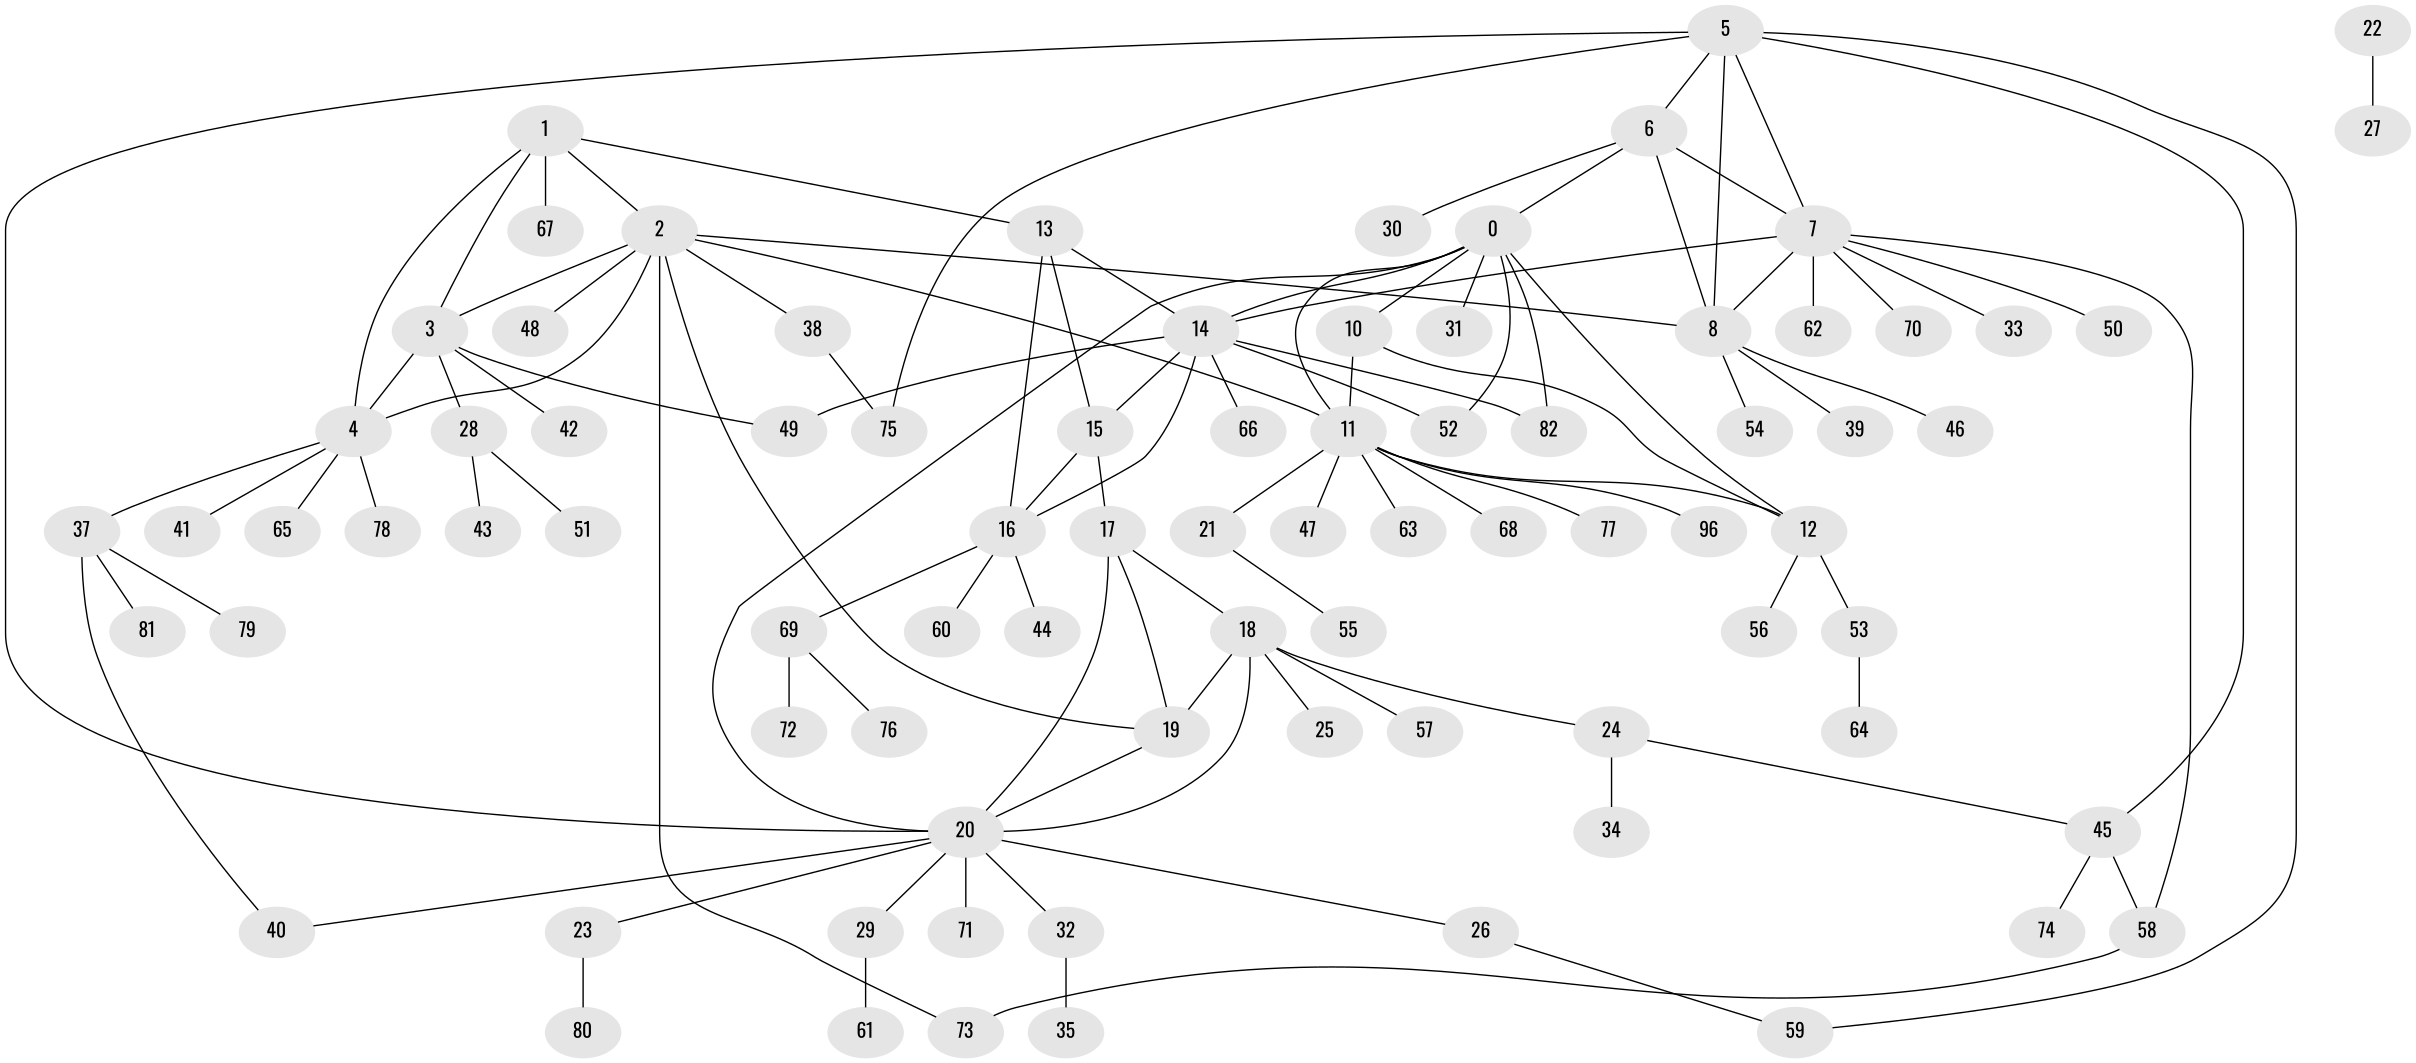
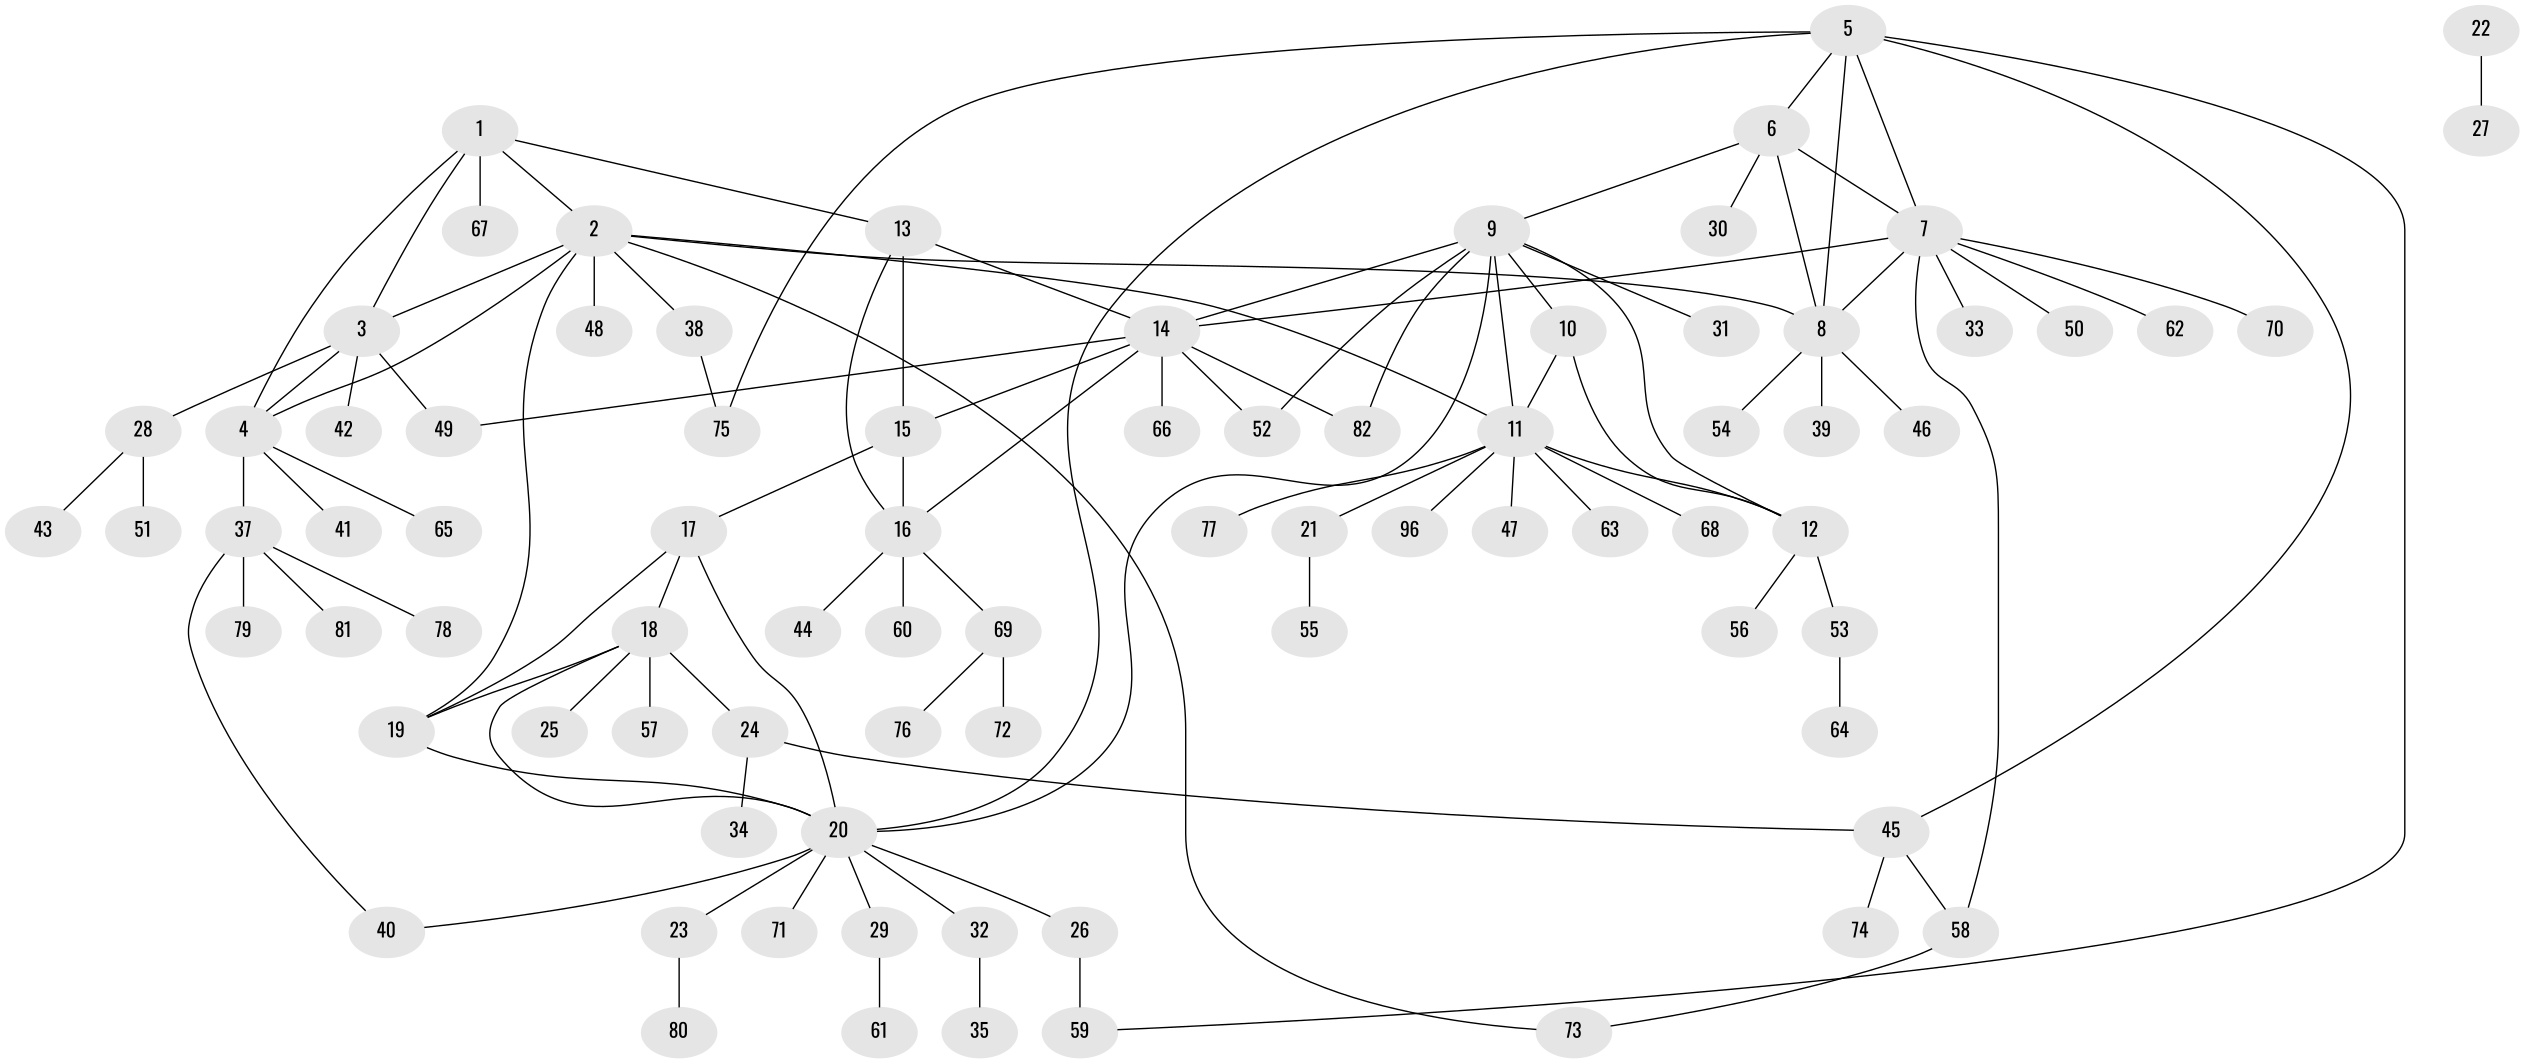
(1493, 231) -> (1492, 231)
(368, 482) -> (344, 582)
